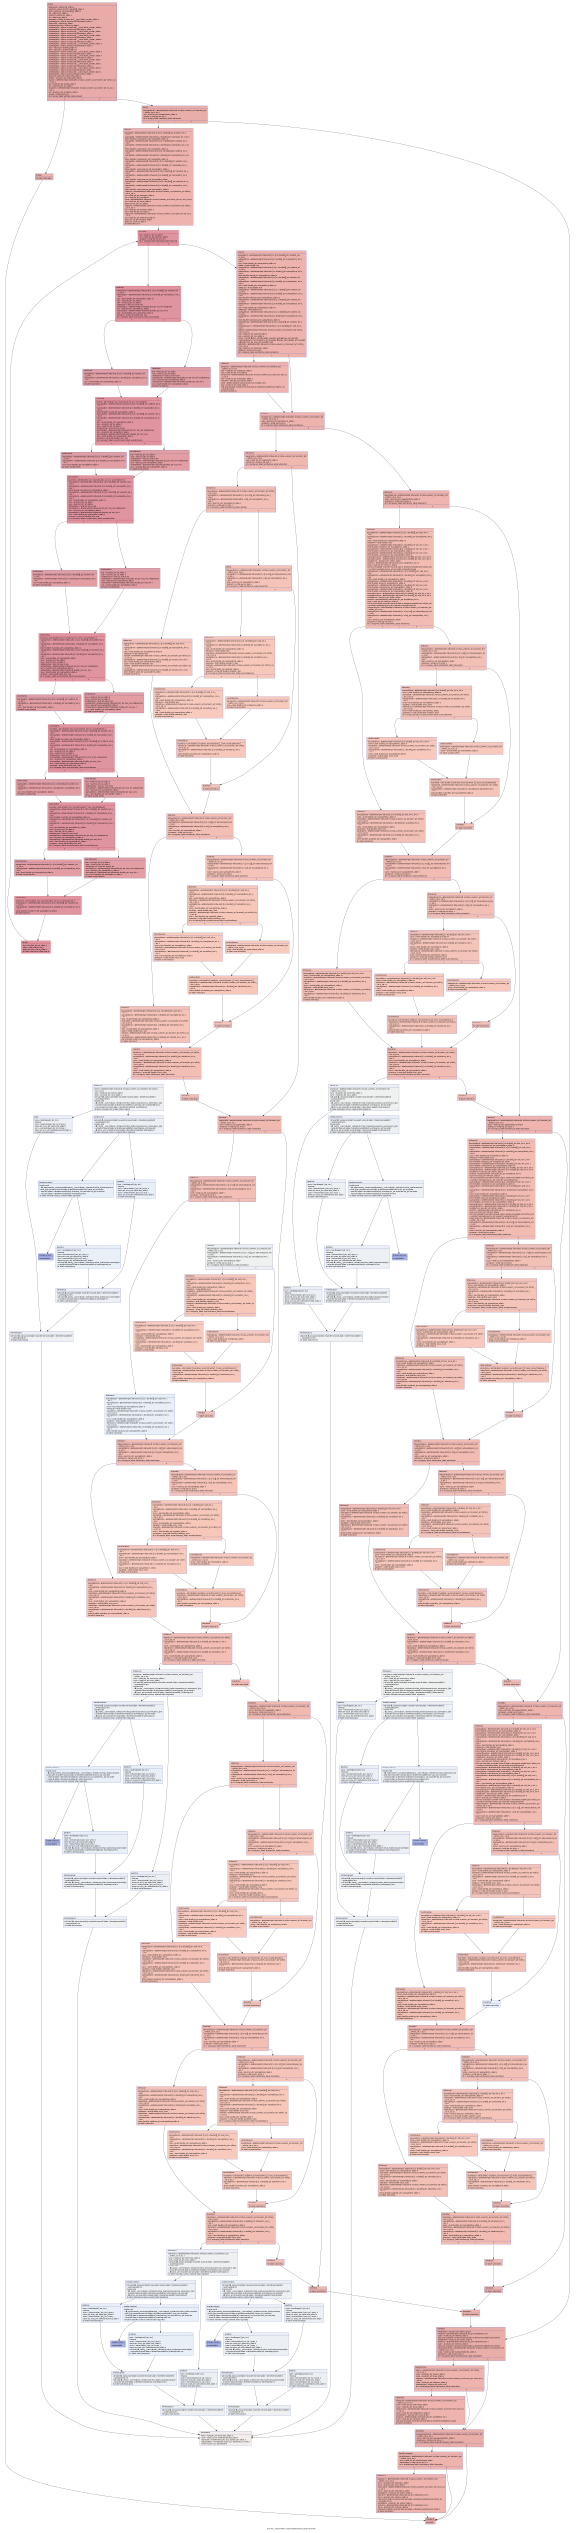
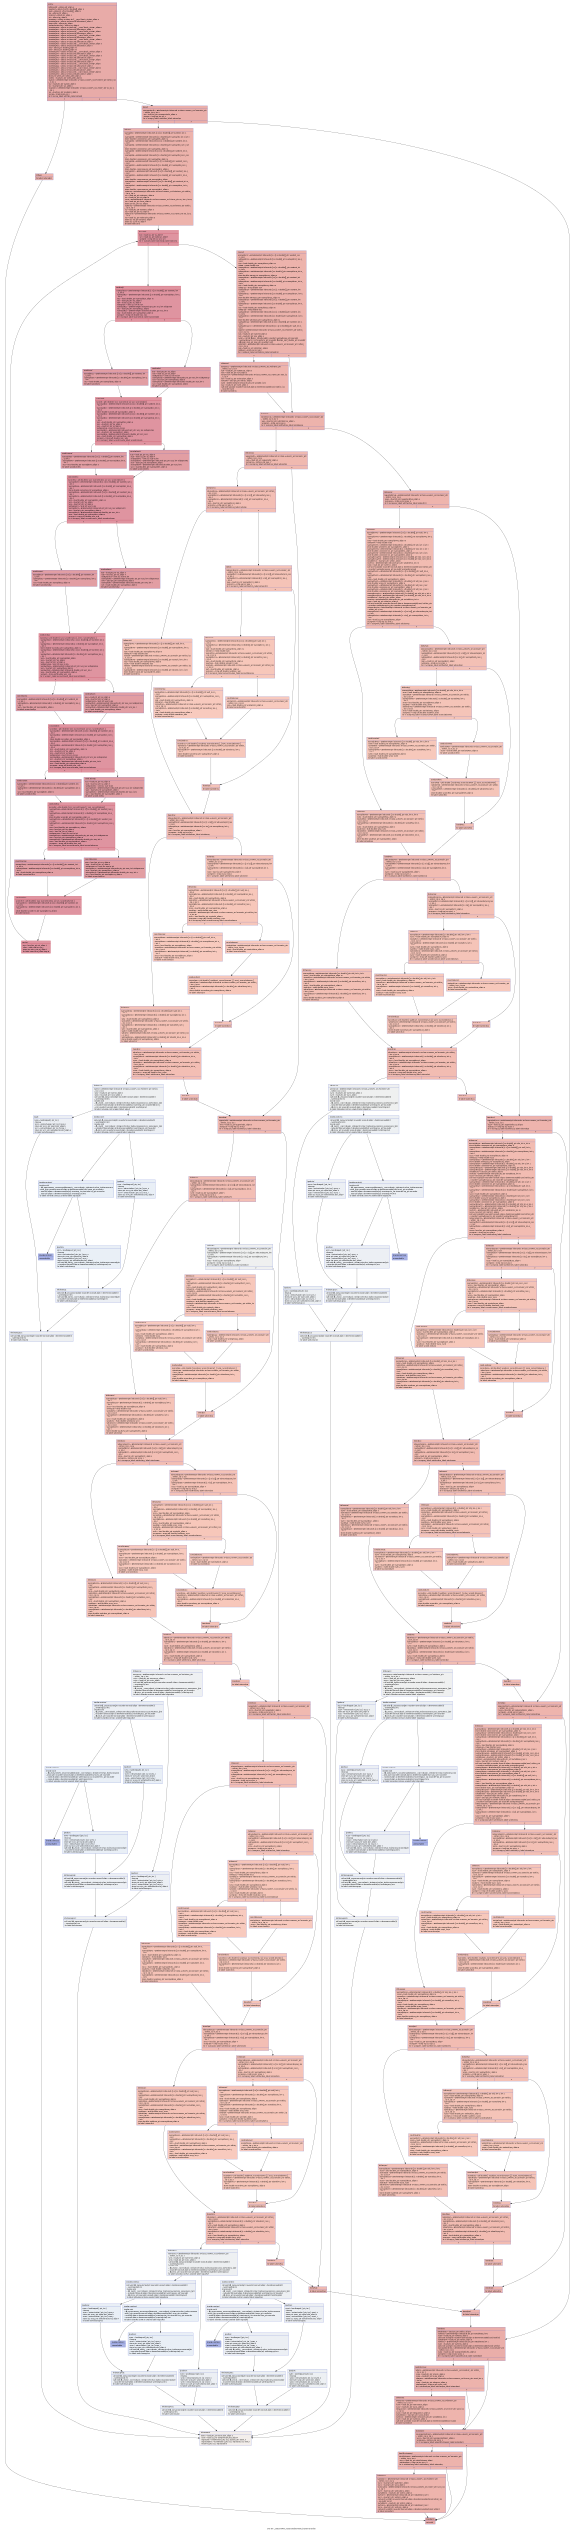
(207, 968) -> none
(140, 1414) -> (140, 1414)
(491, 2004) -> (491, 2004)
